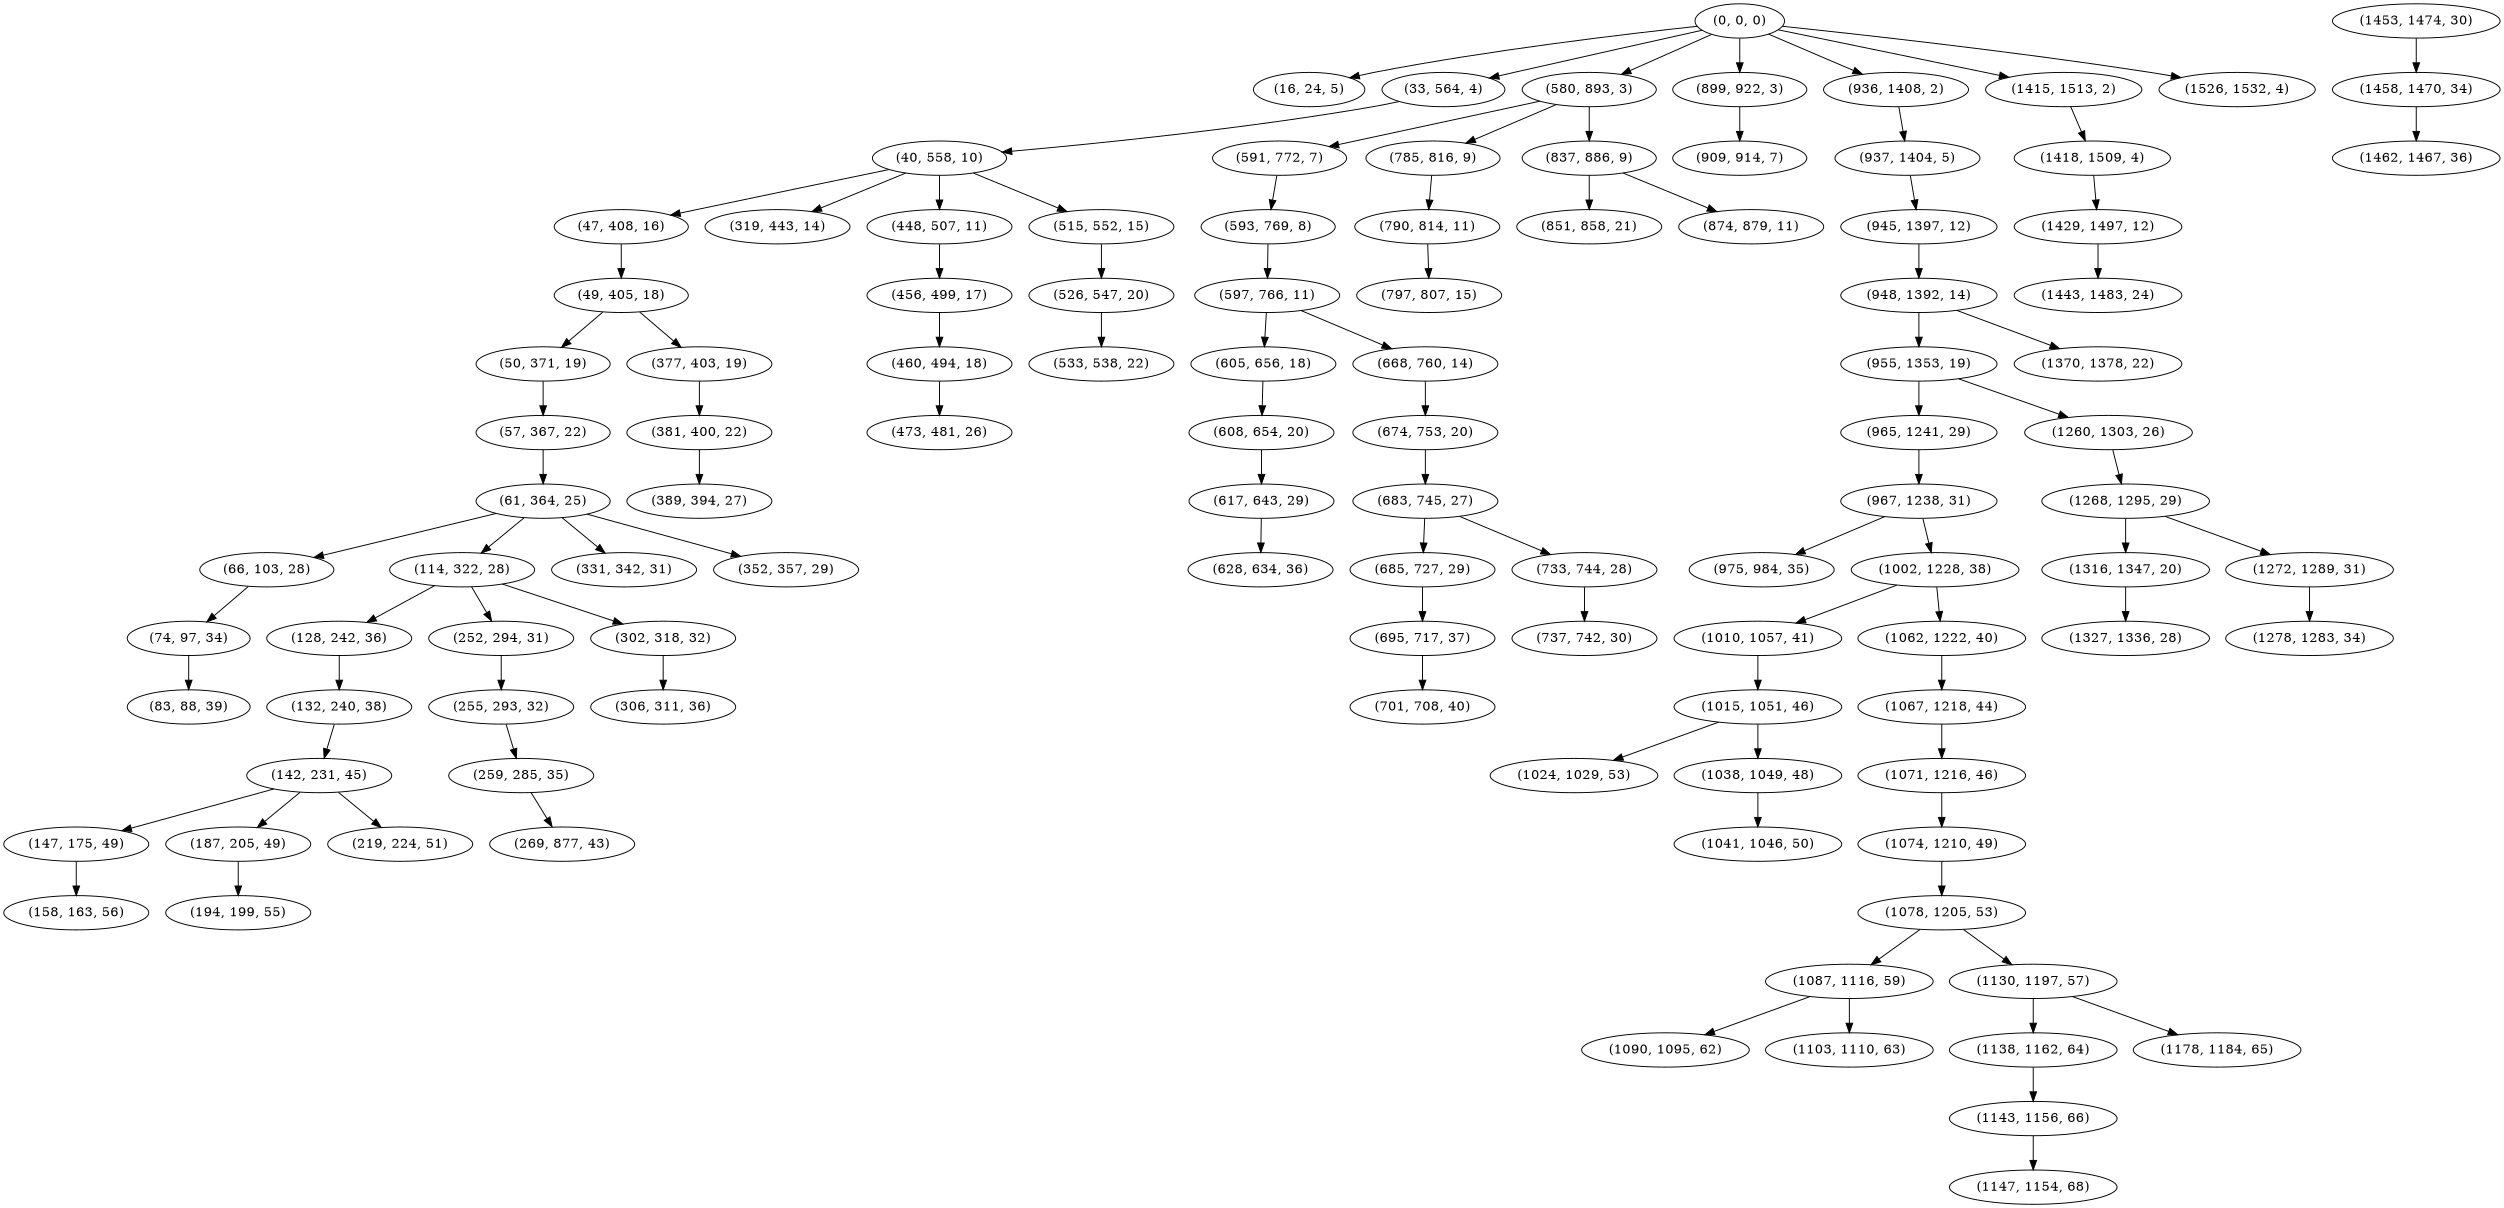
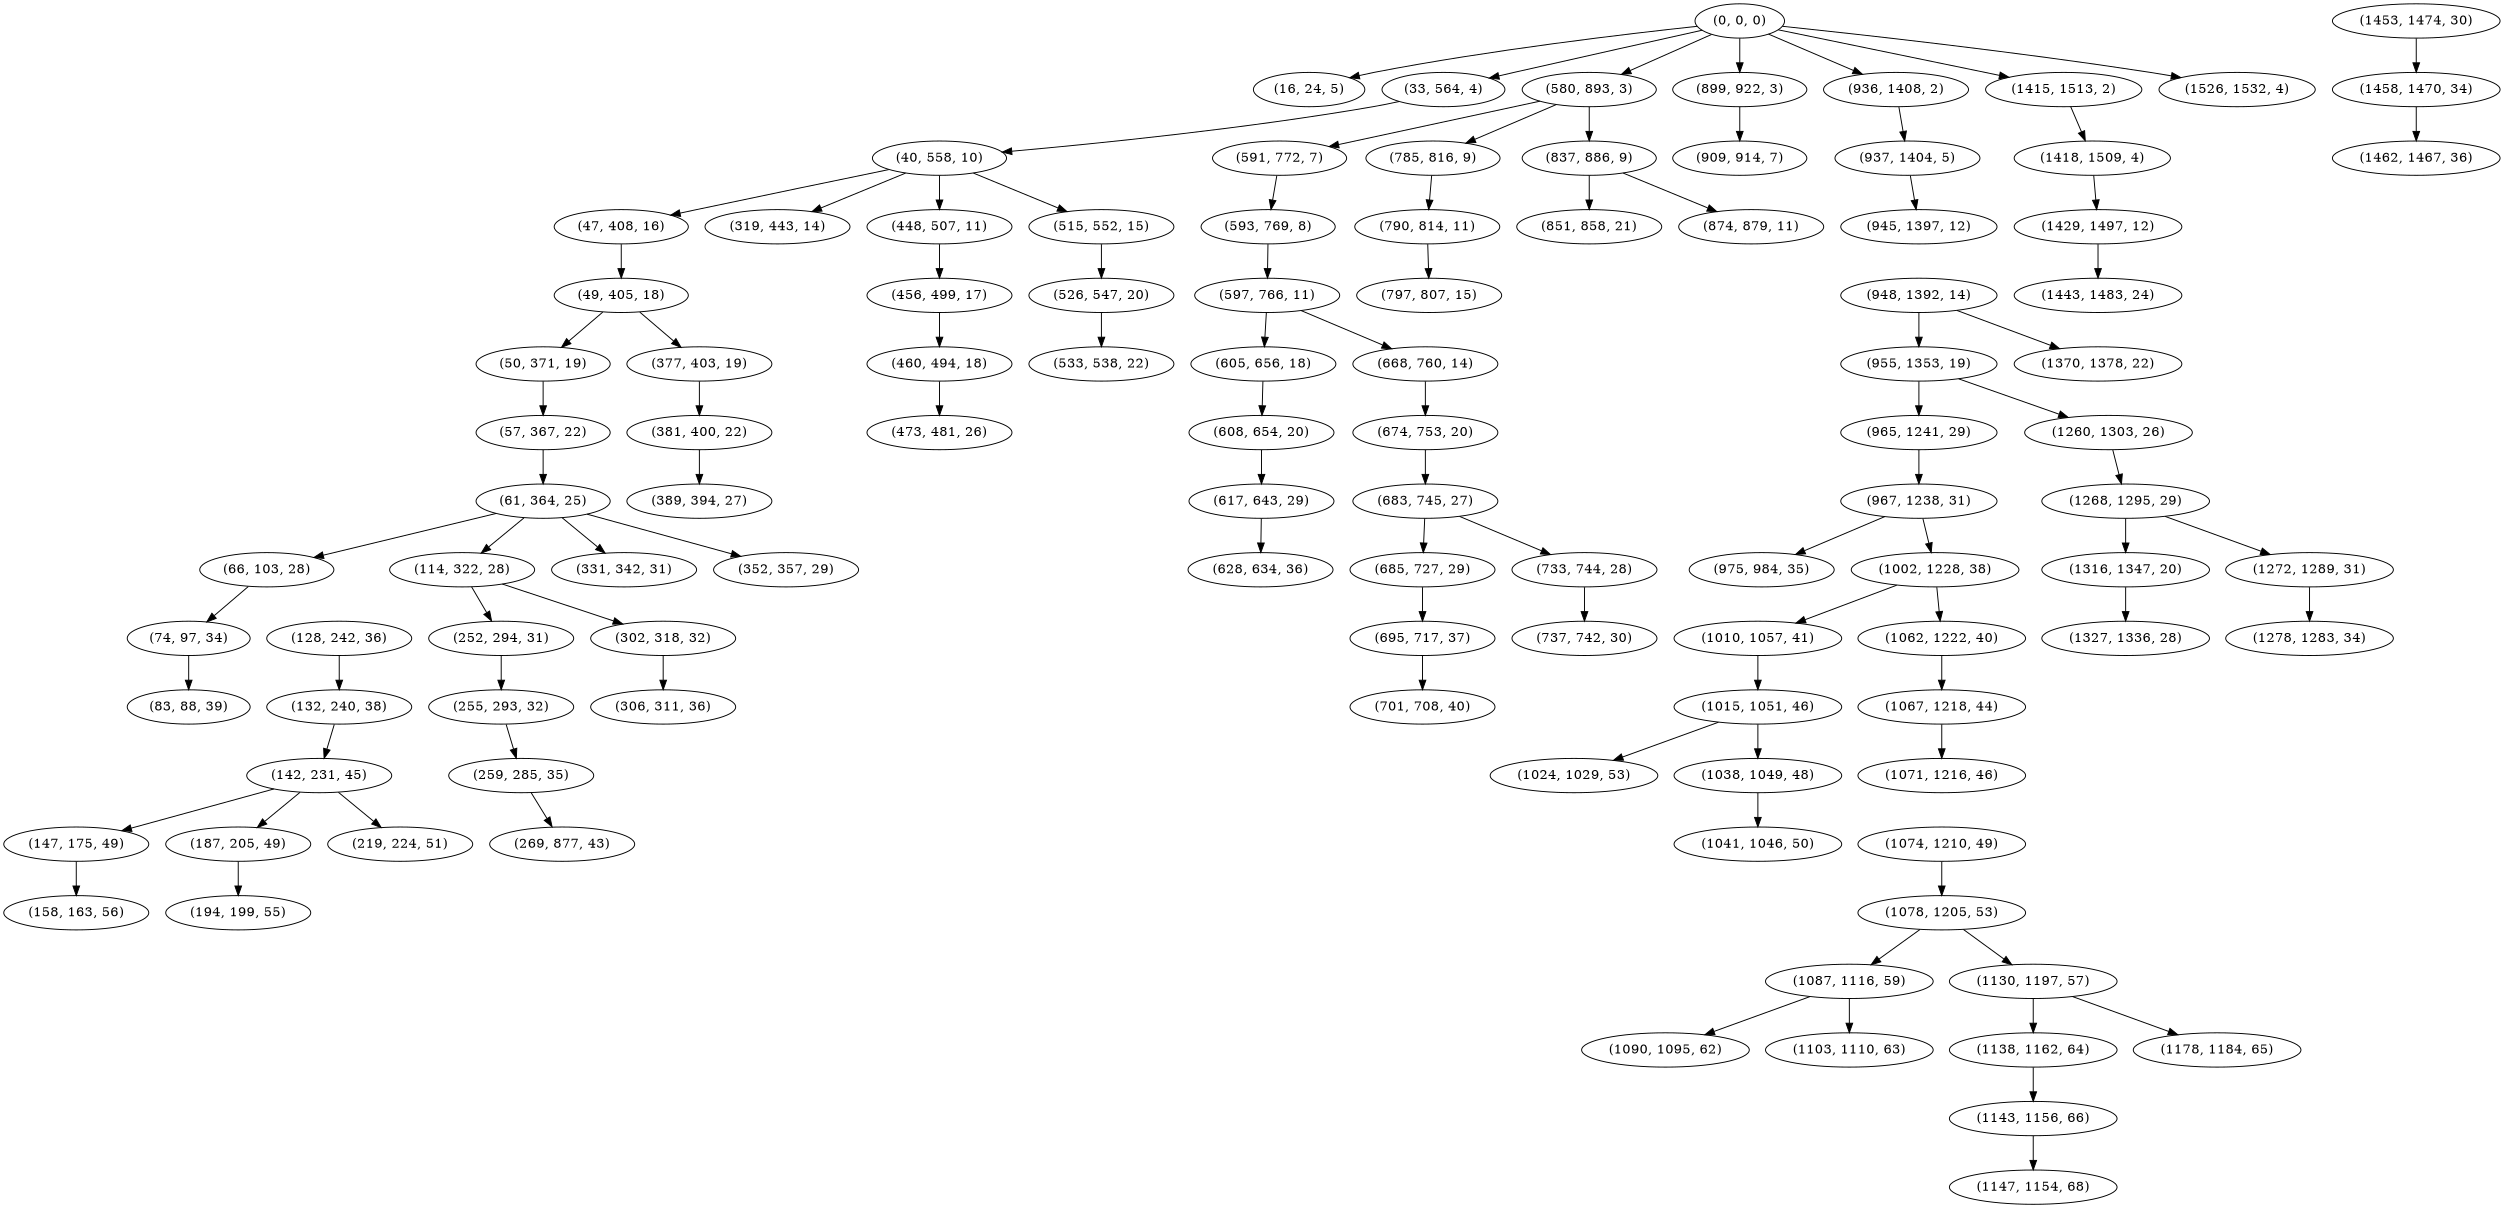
(1919, 256) -> none
(405, 602) -> none
(1942, 805) -> none
